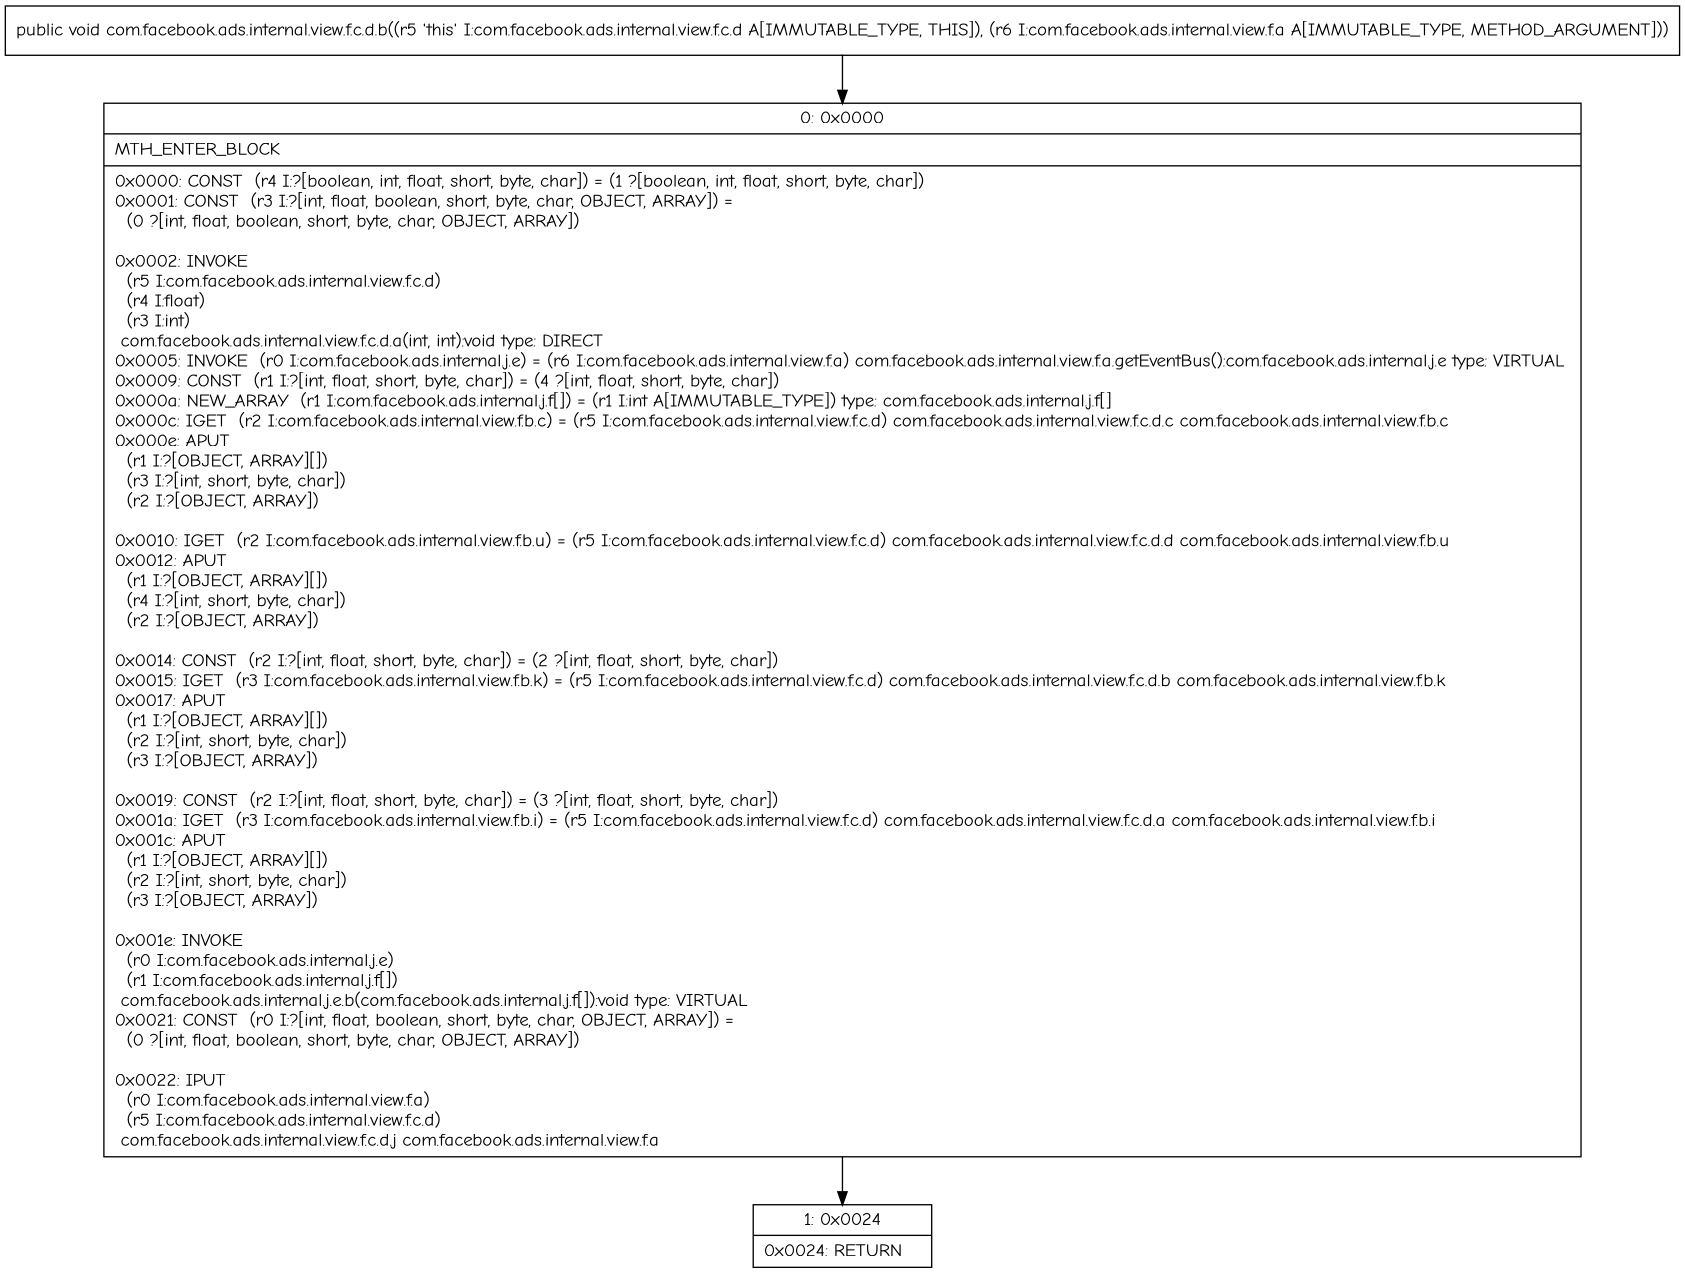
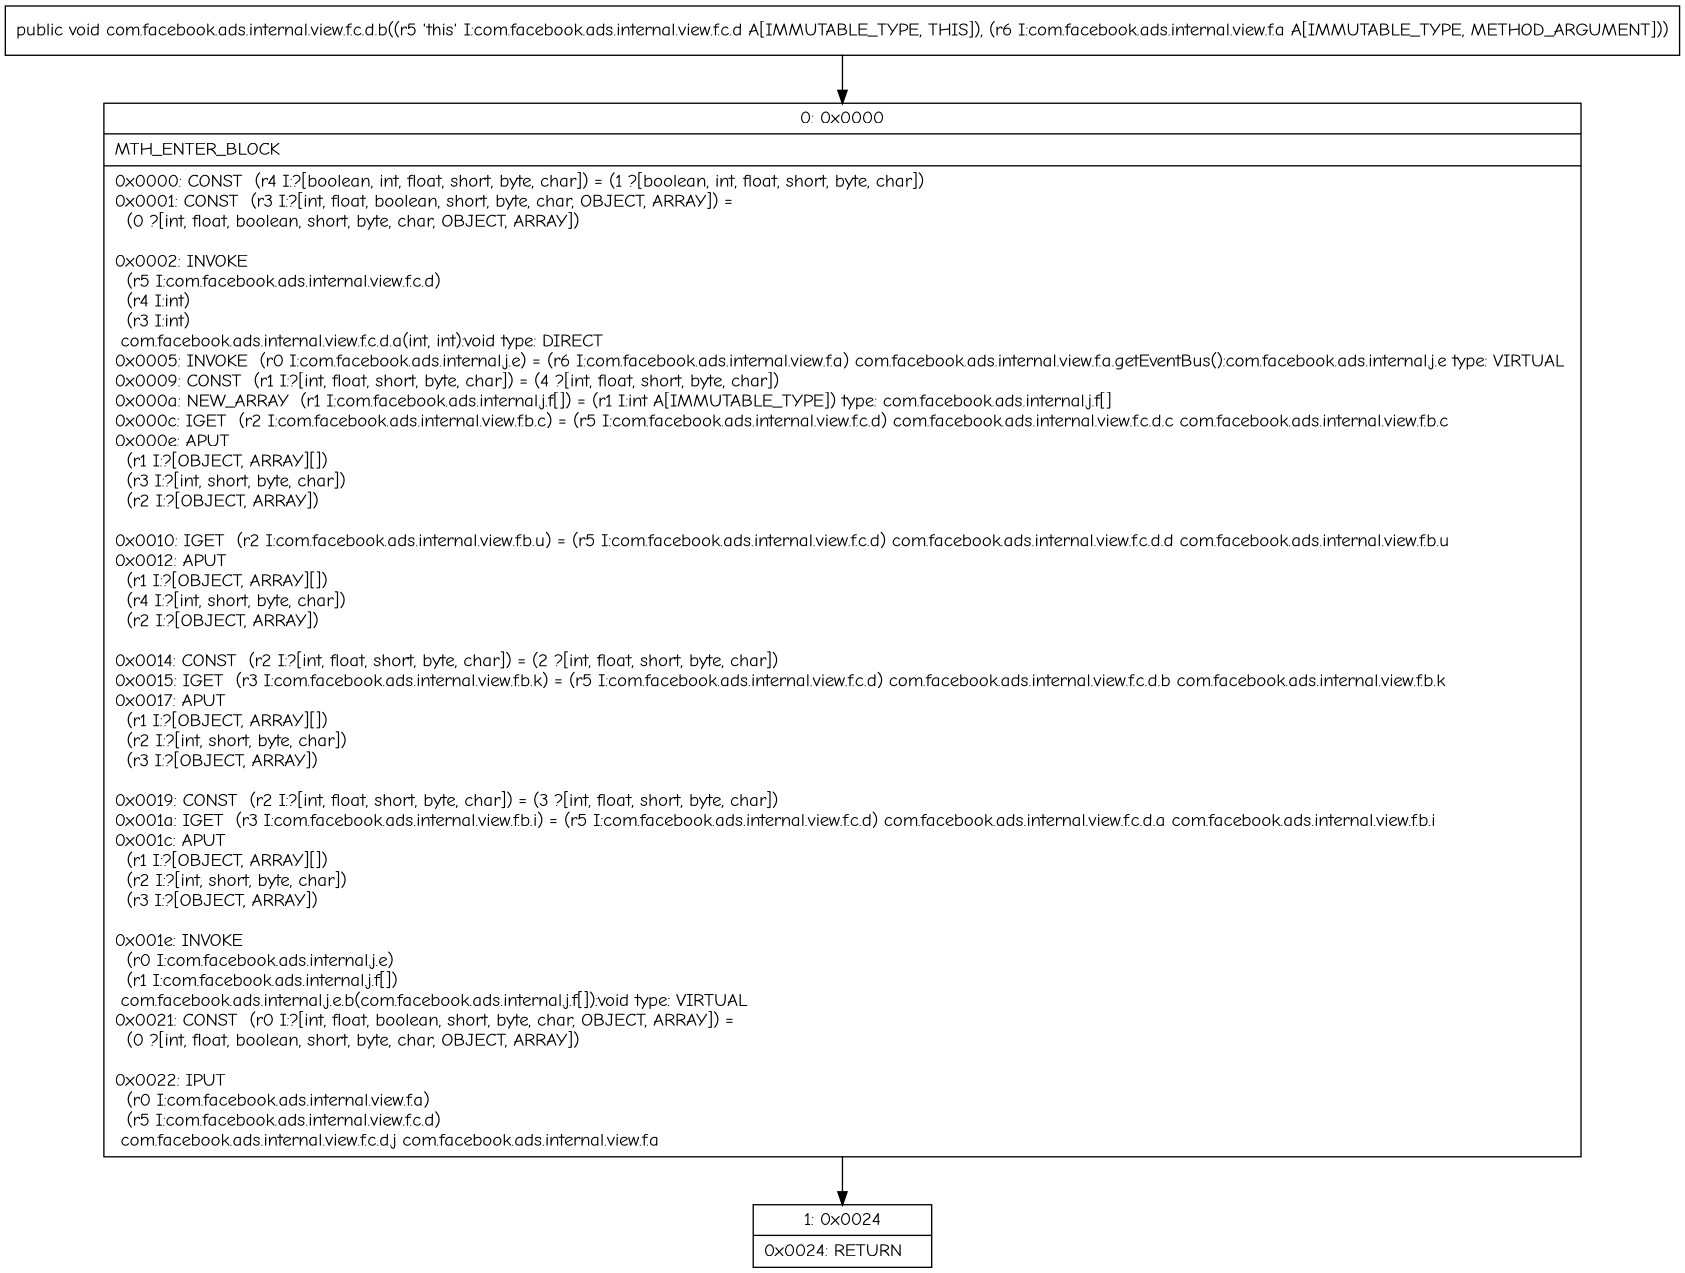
(160, 301) -> (153, 301)
